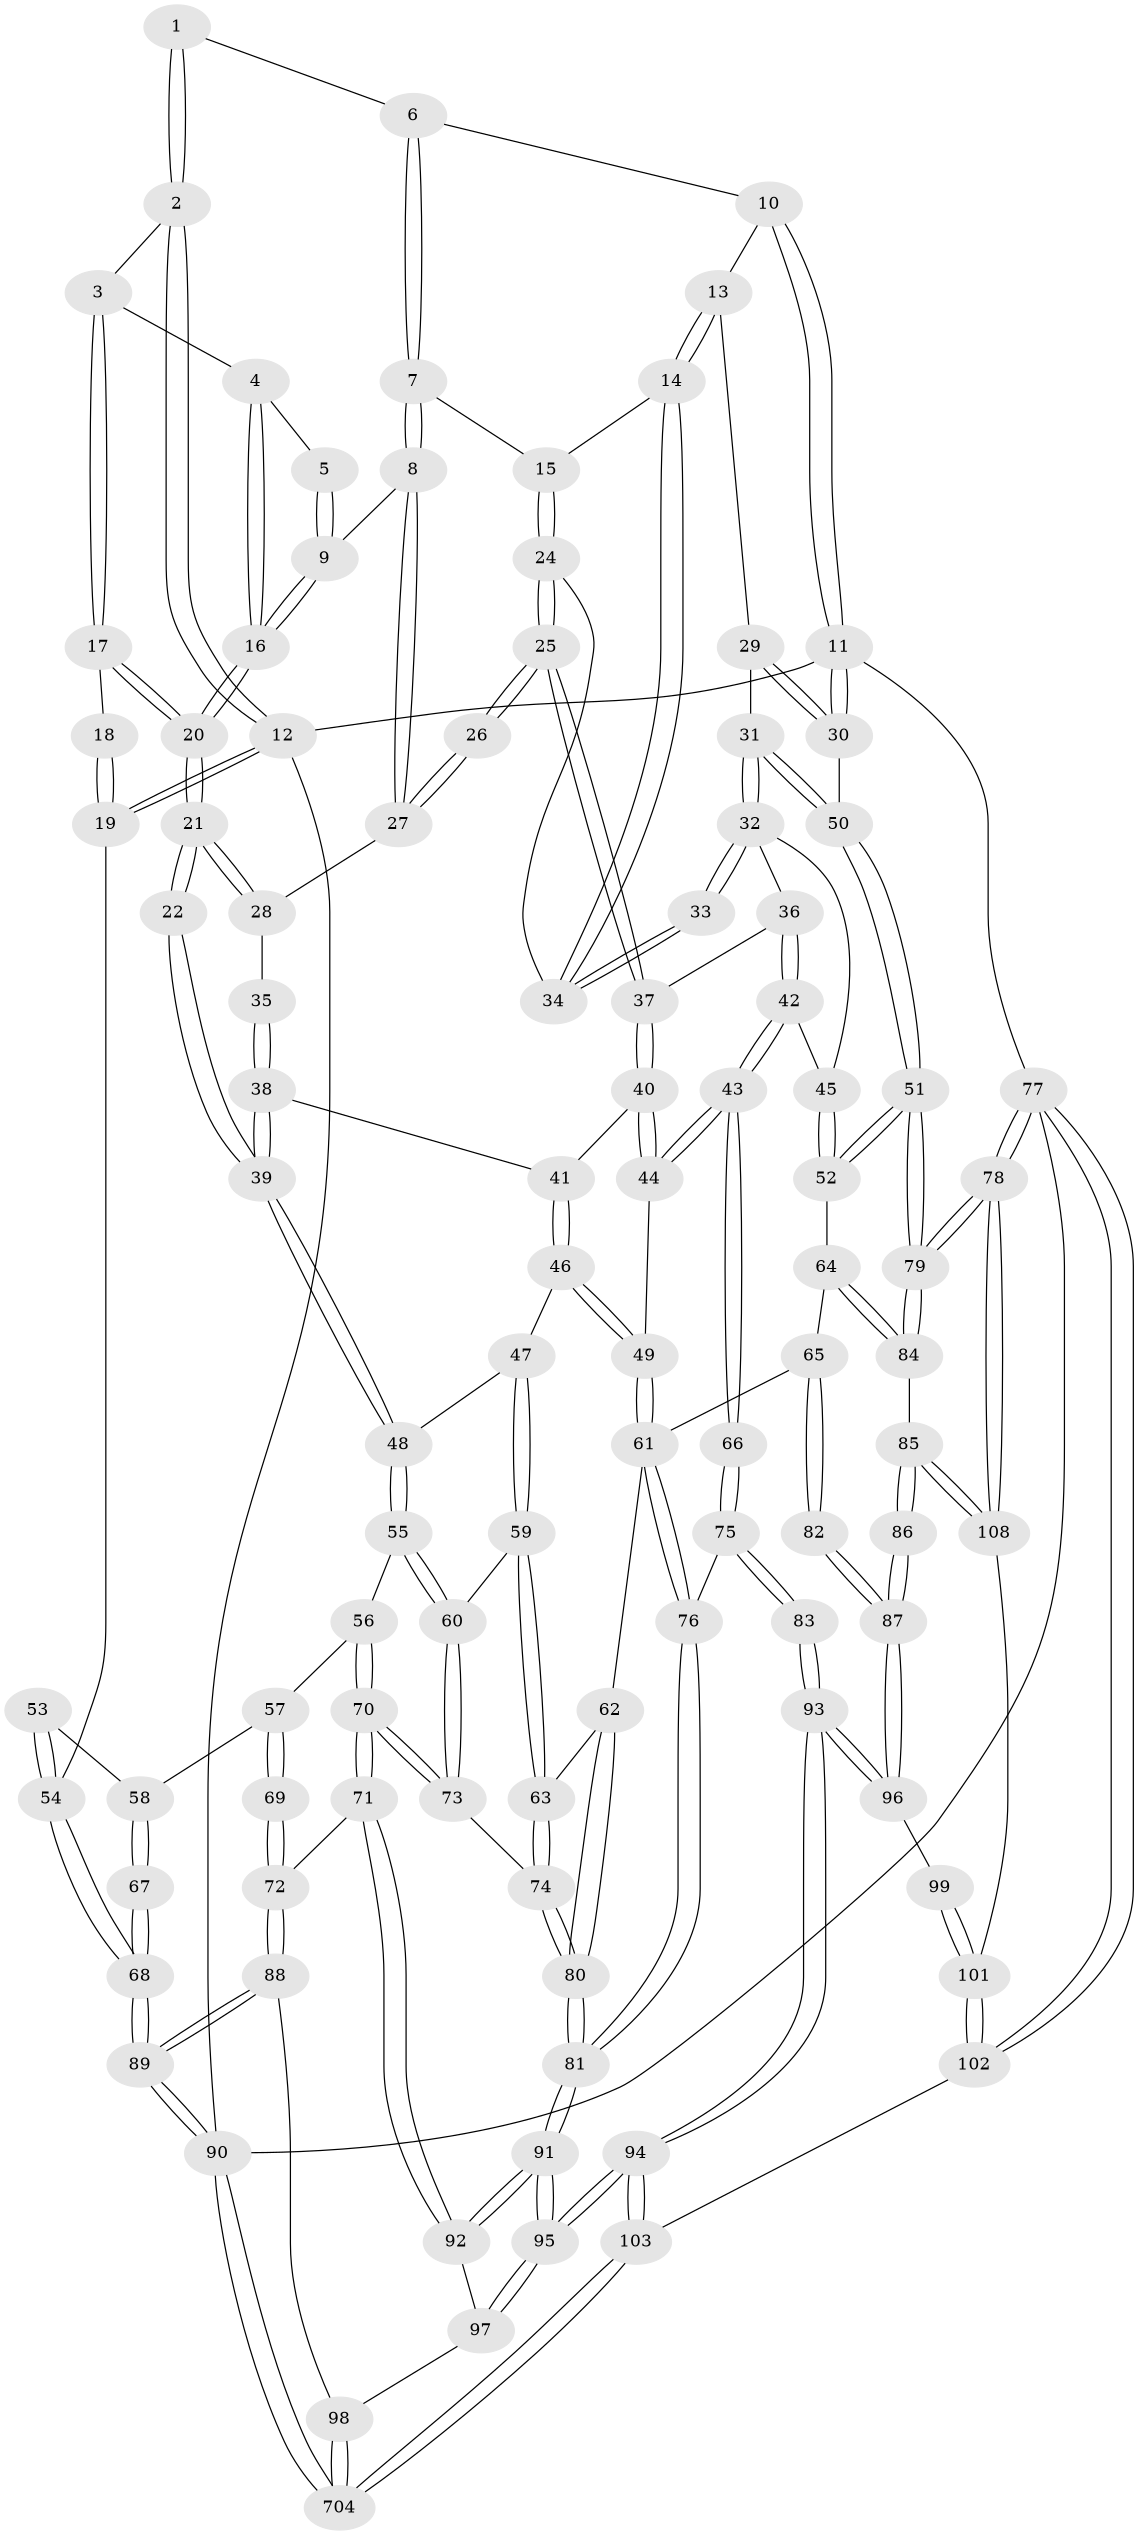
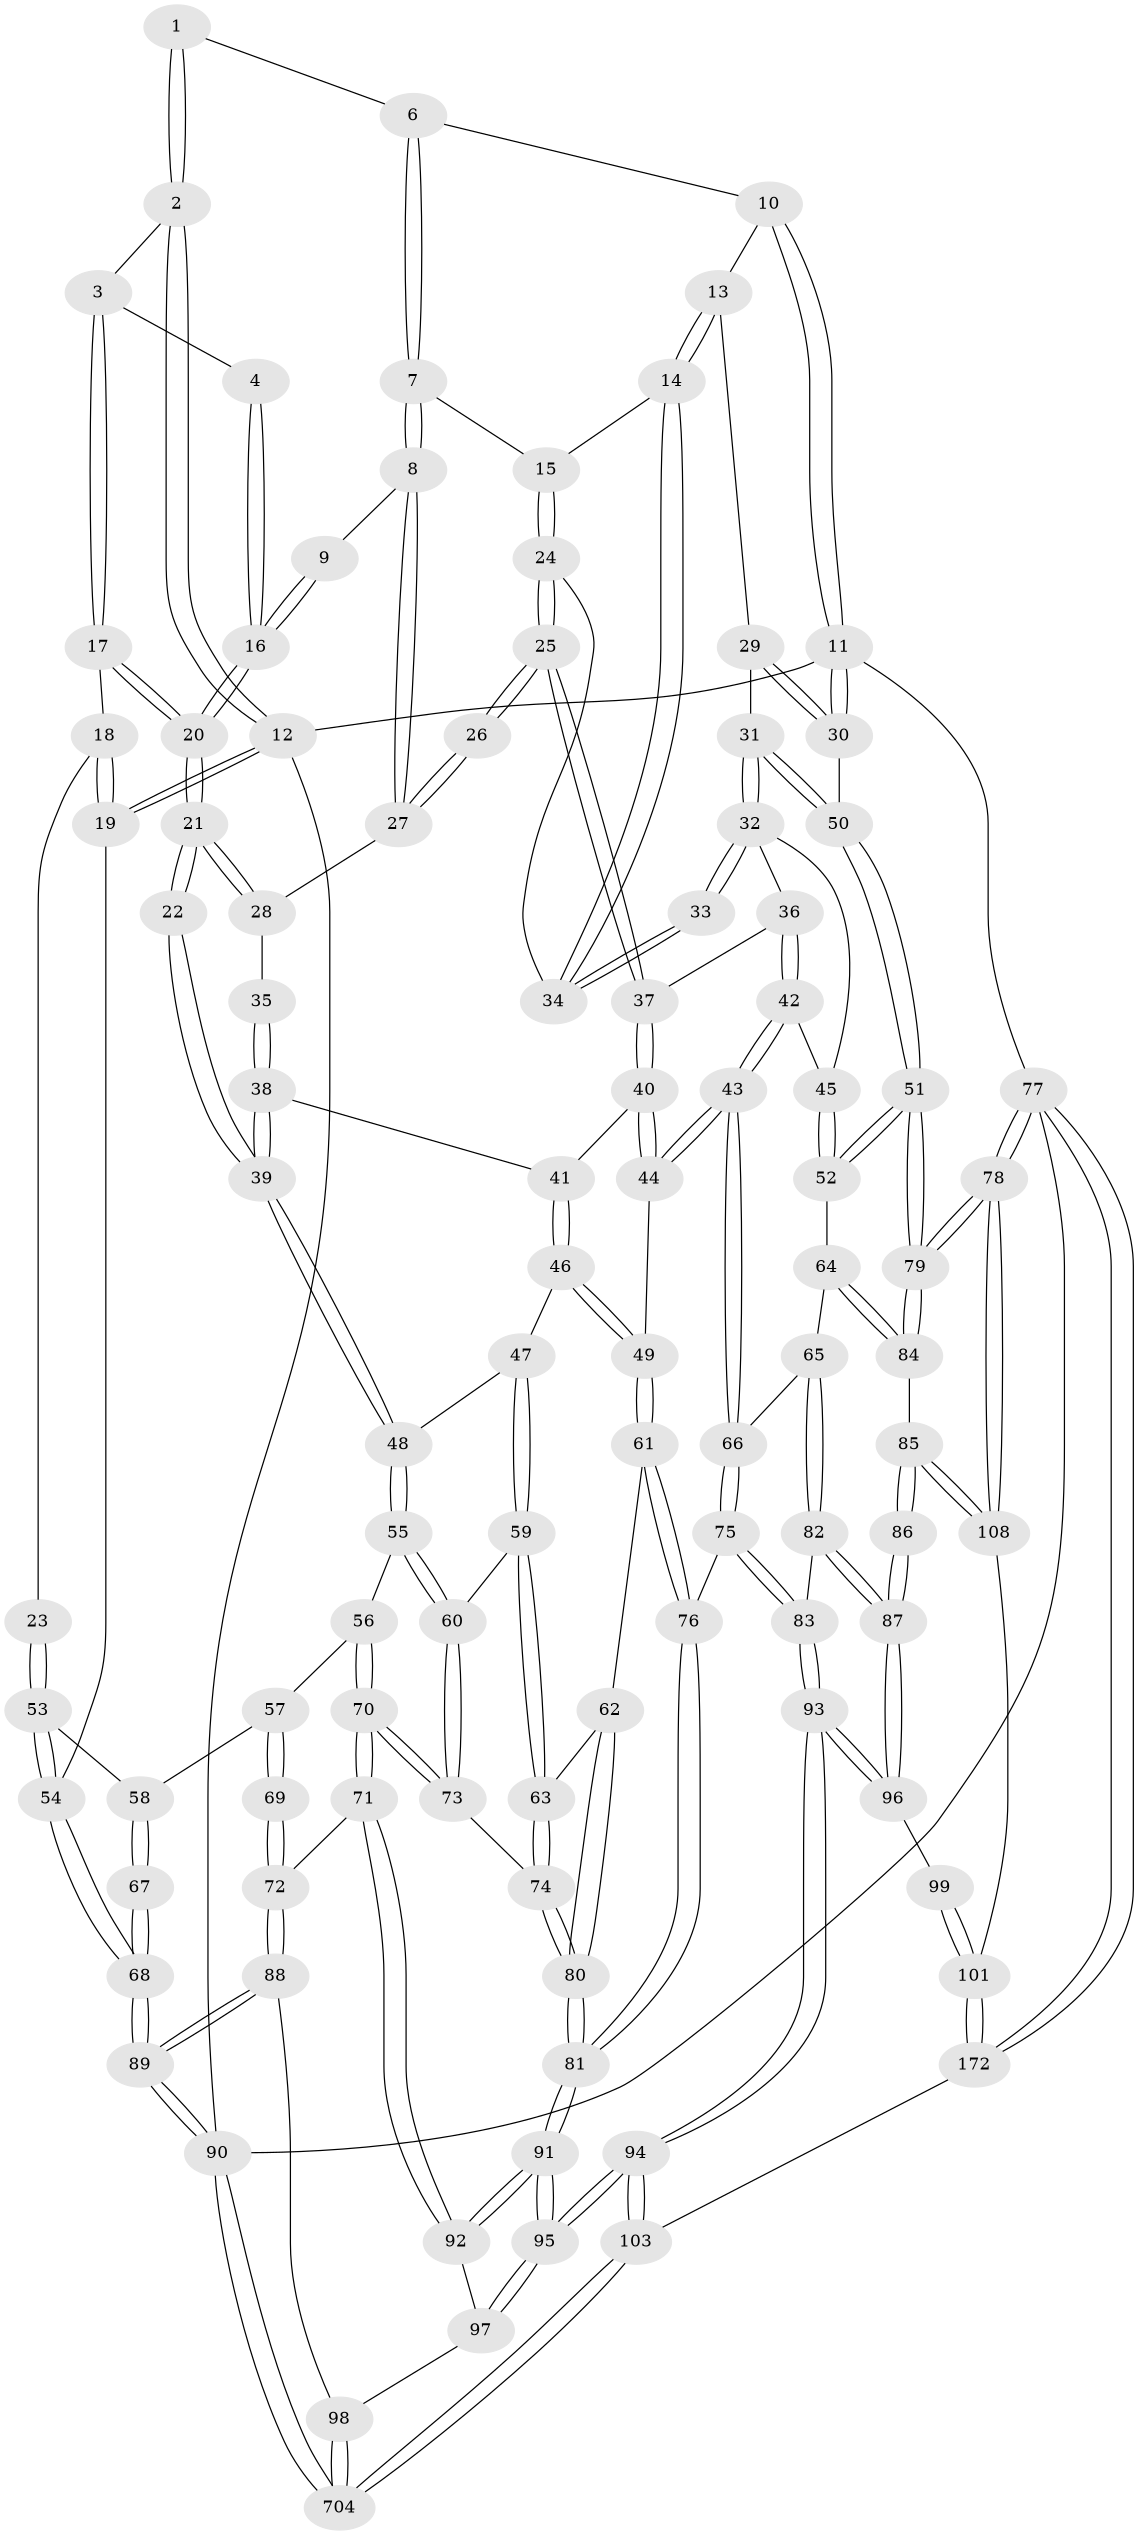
(325, 470) -> none
(718, 1406) -> (774, 1400)
none -> (810, 1578)
none -> (38, 1622)
(975, 2065) -> (975, 2065)
